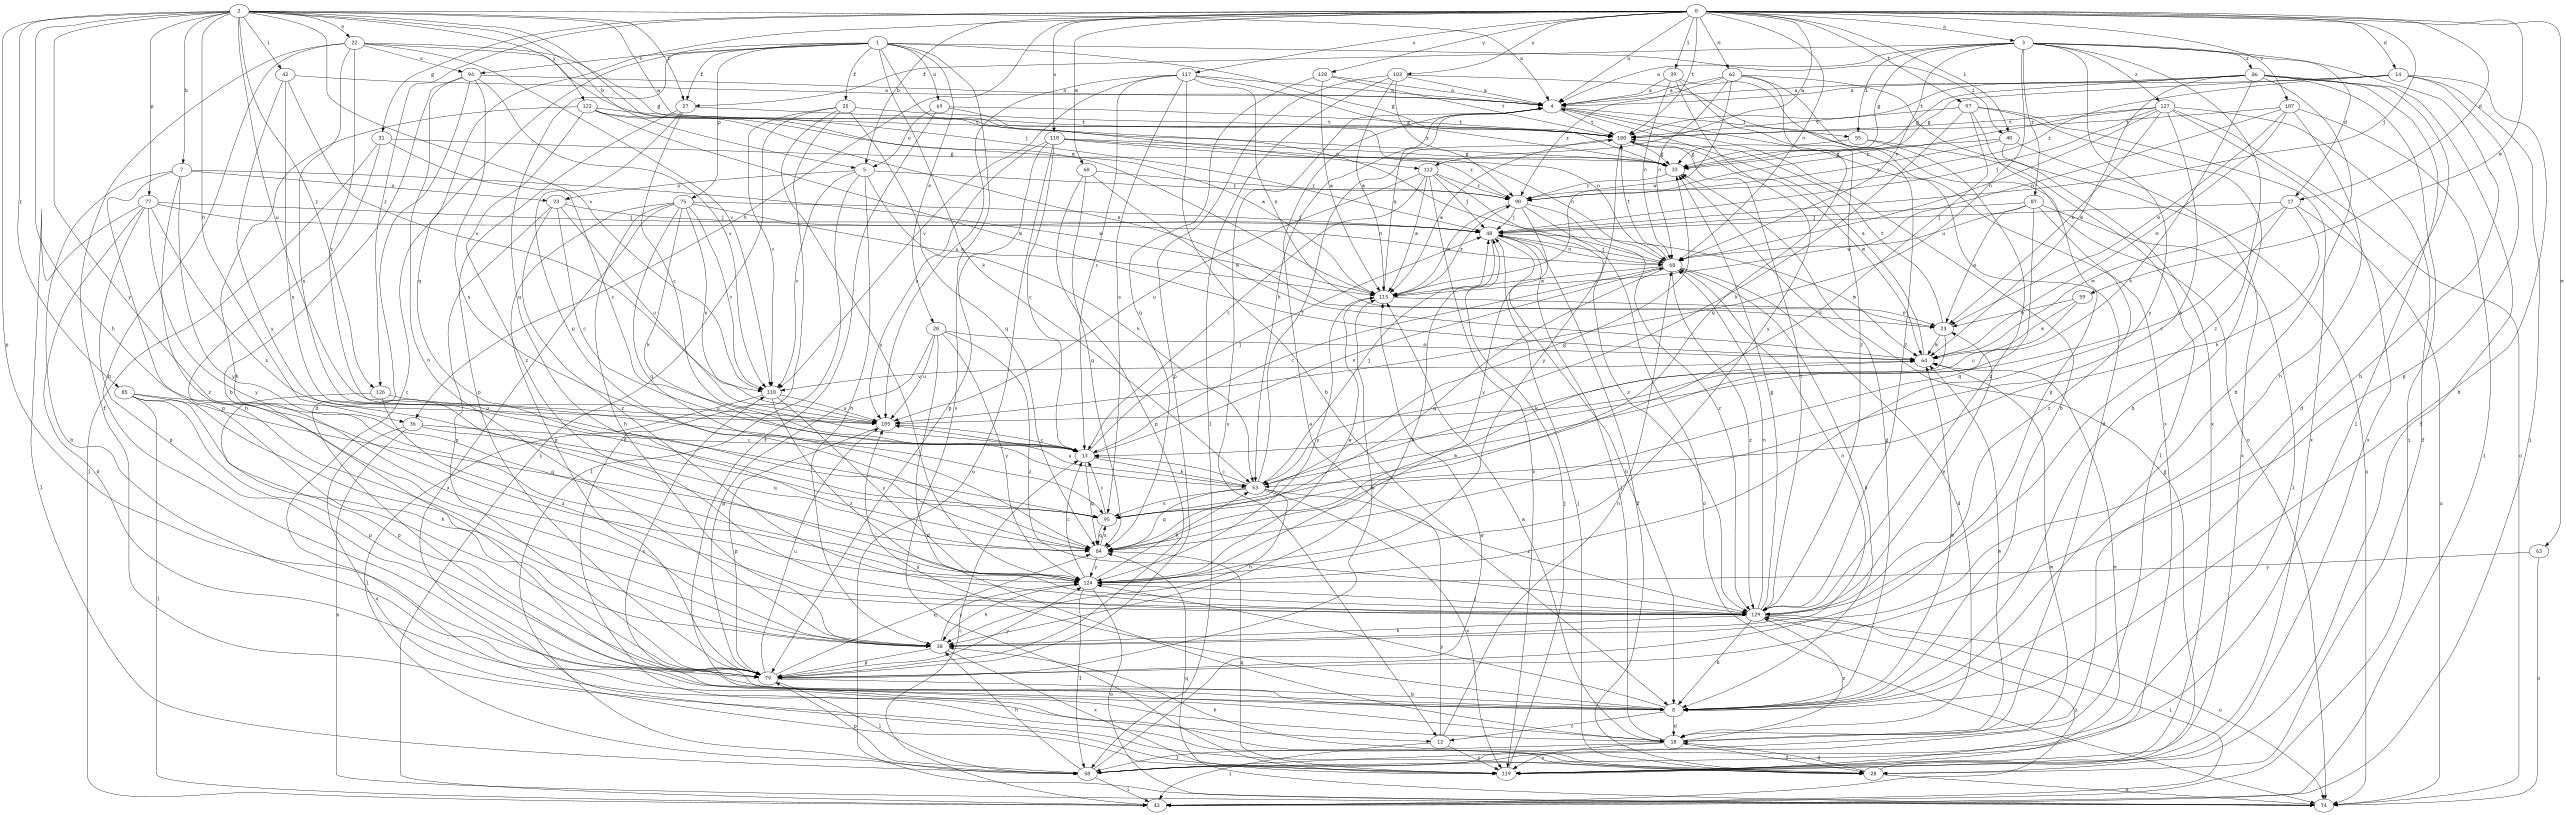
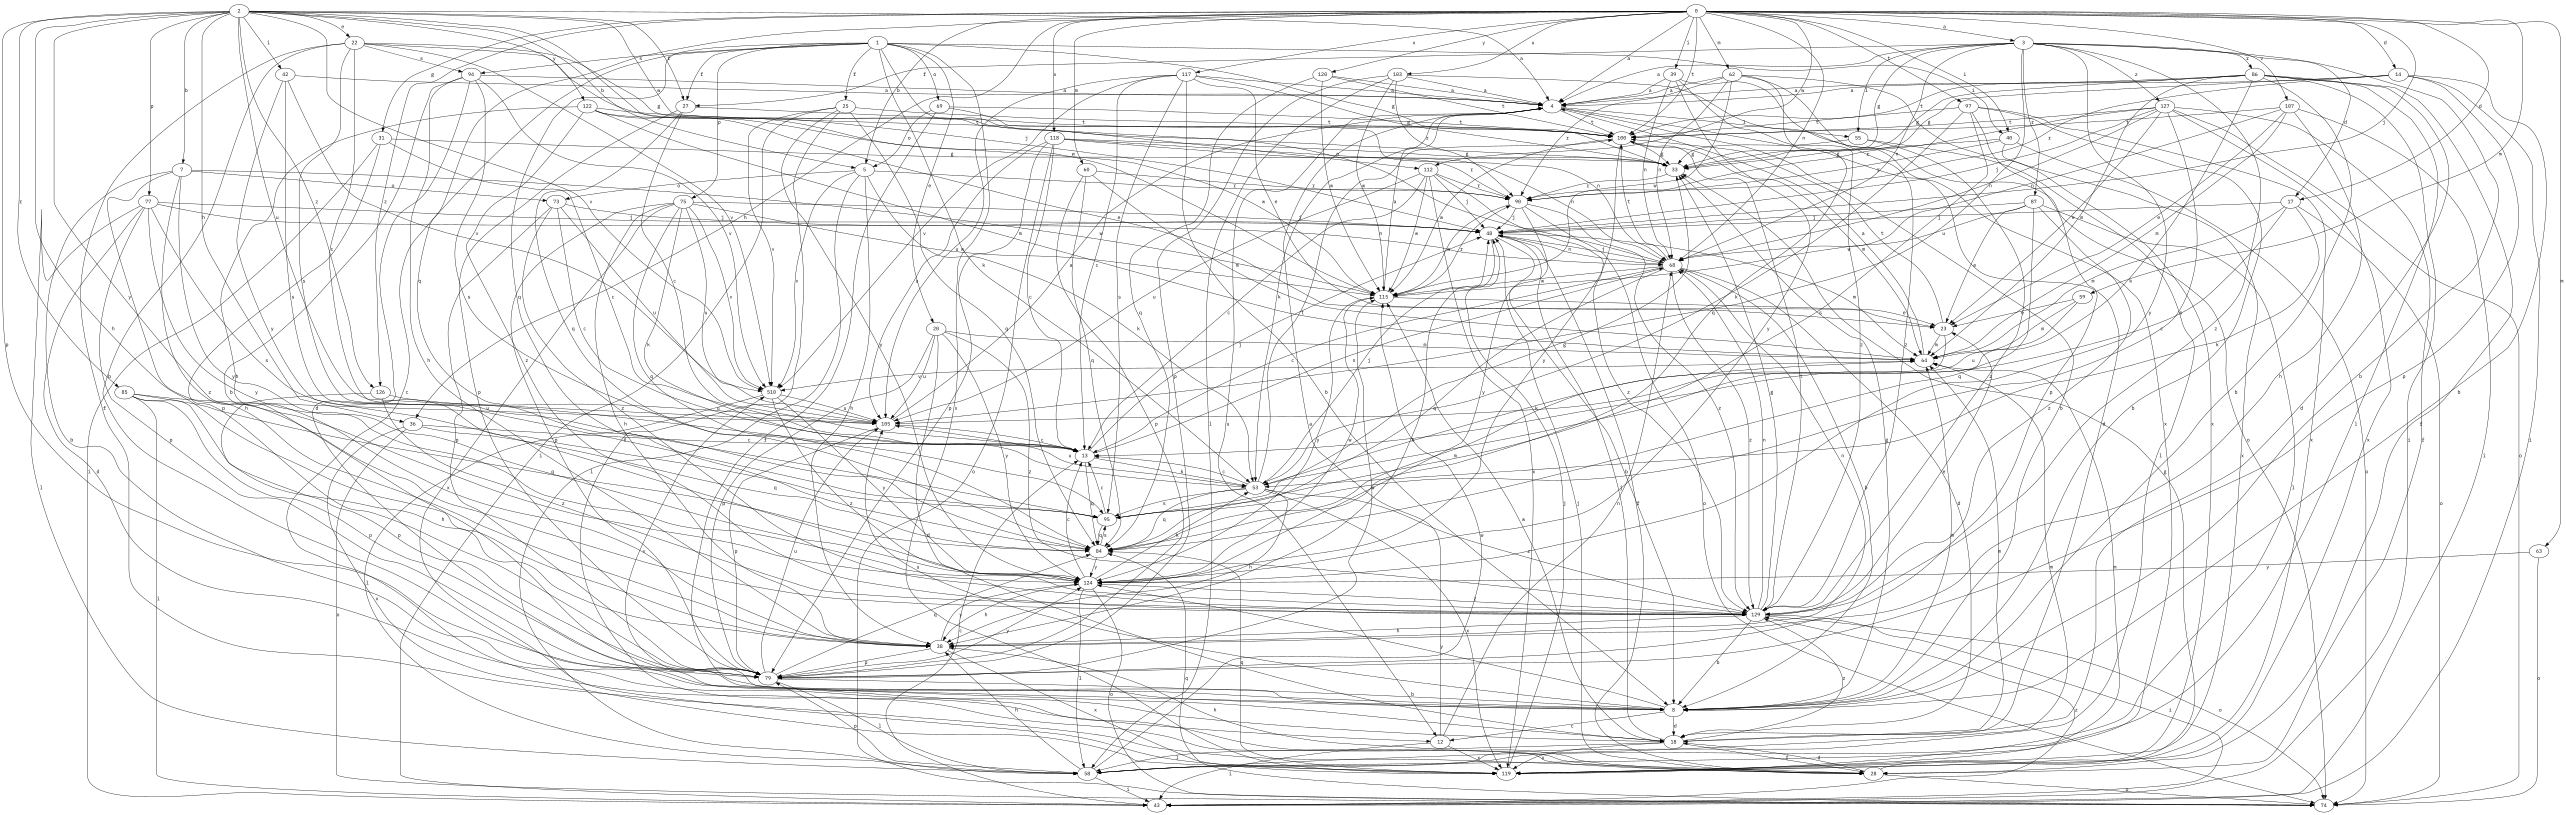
none -> (1155, 182)
(771, 392) -> (771, 392)
